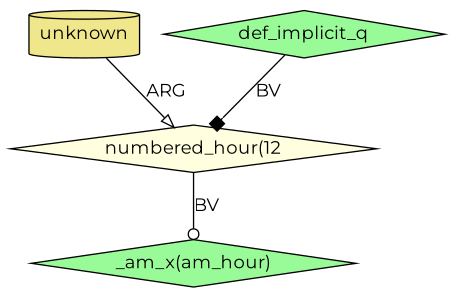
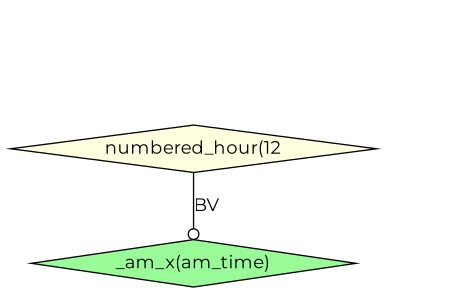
(84, 34) -> none
(304, 34) -> none
(194, 263) -> (194, 263)
